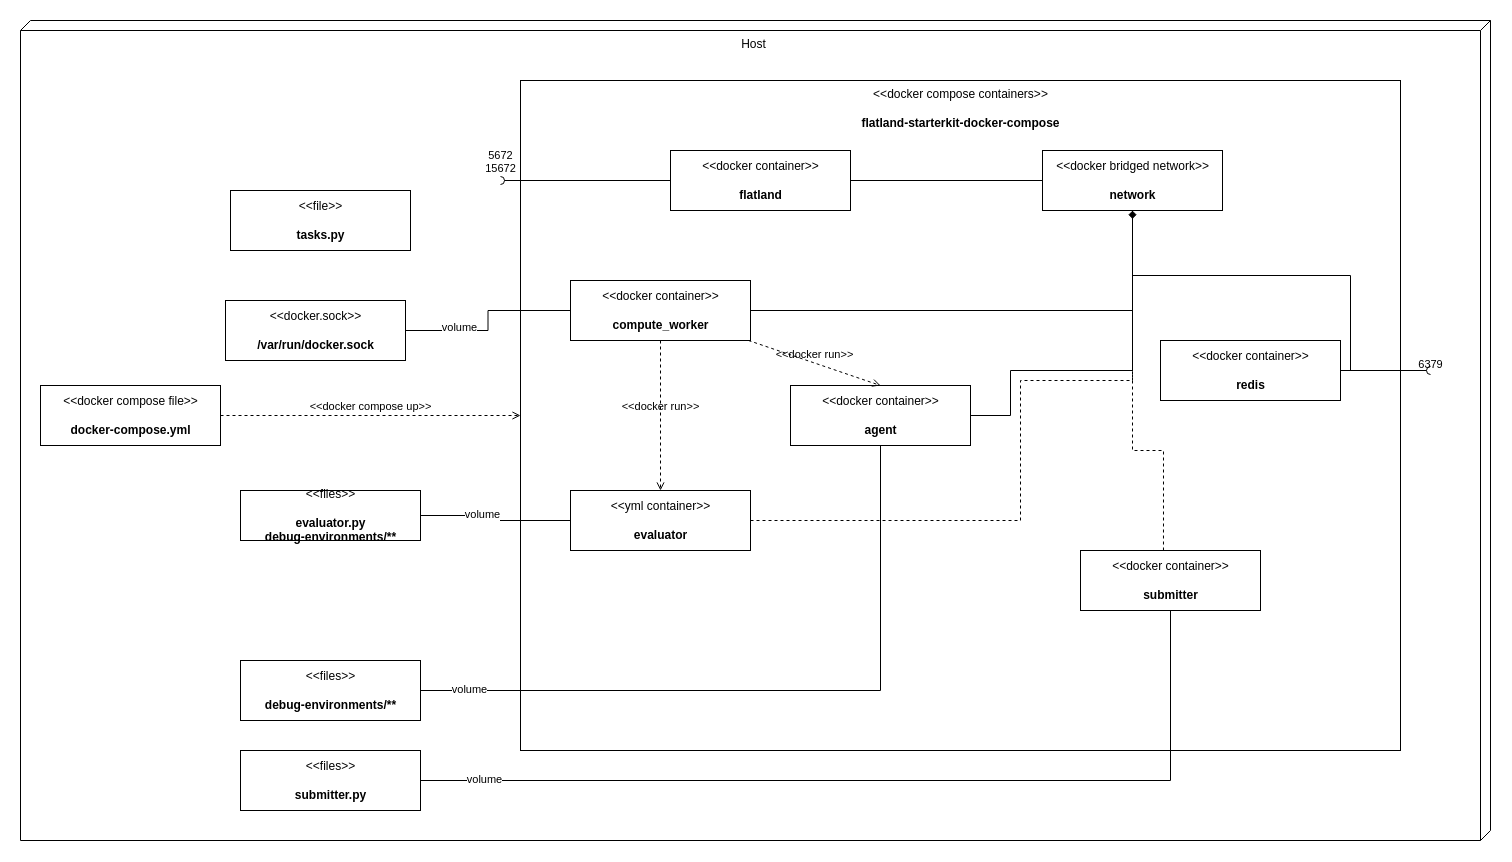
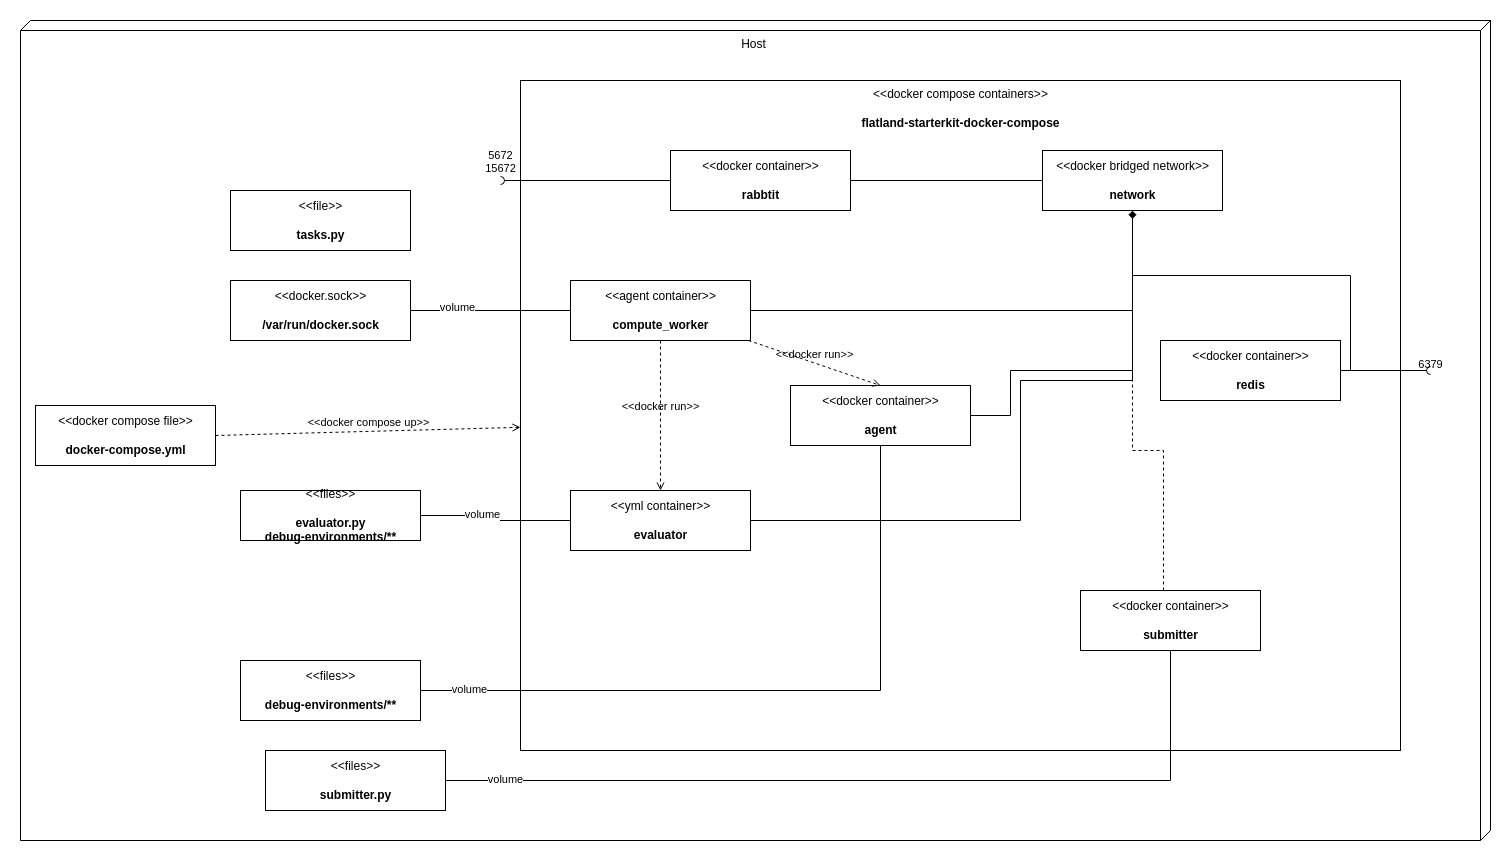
(761, 181) -> (761, 181)
(661, 311) -> (661, 311)
(316, 331) -> (321, 311)
(131, 416) -> (126, 436)
(1011, 521) -> (1011, 521)
(1171, 581) -> (1171, 621)
(331, 781) -> (356, 781)
